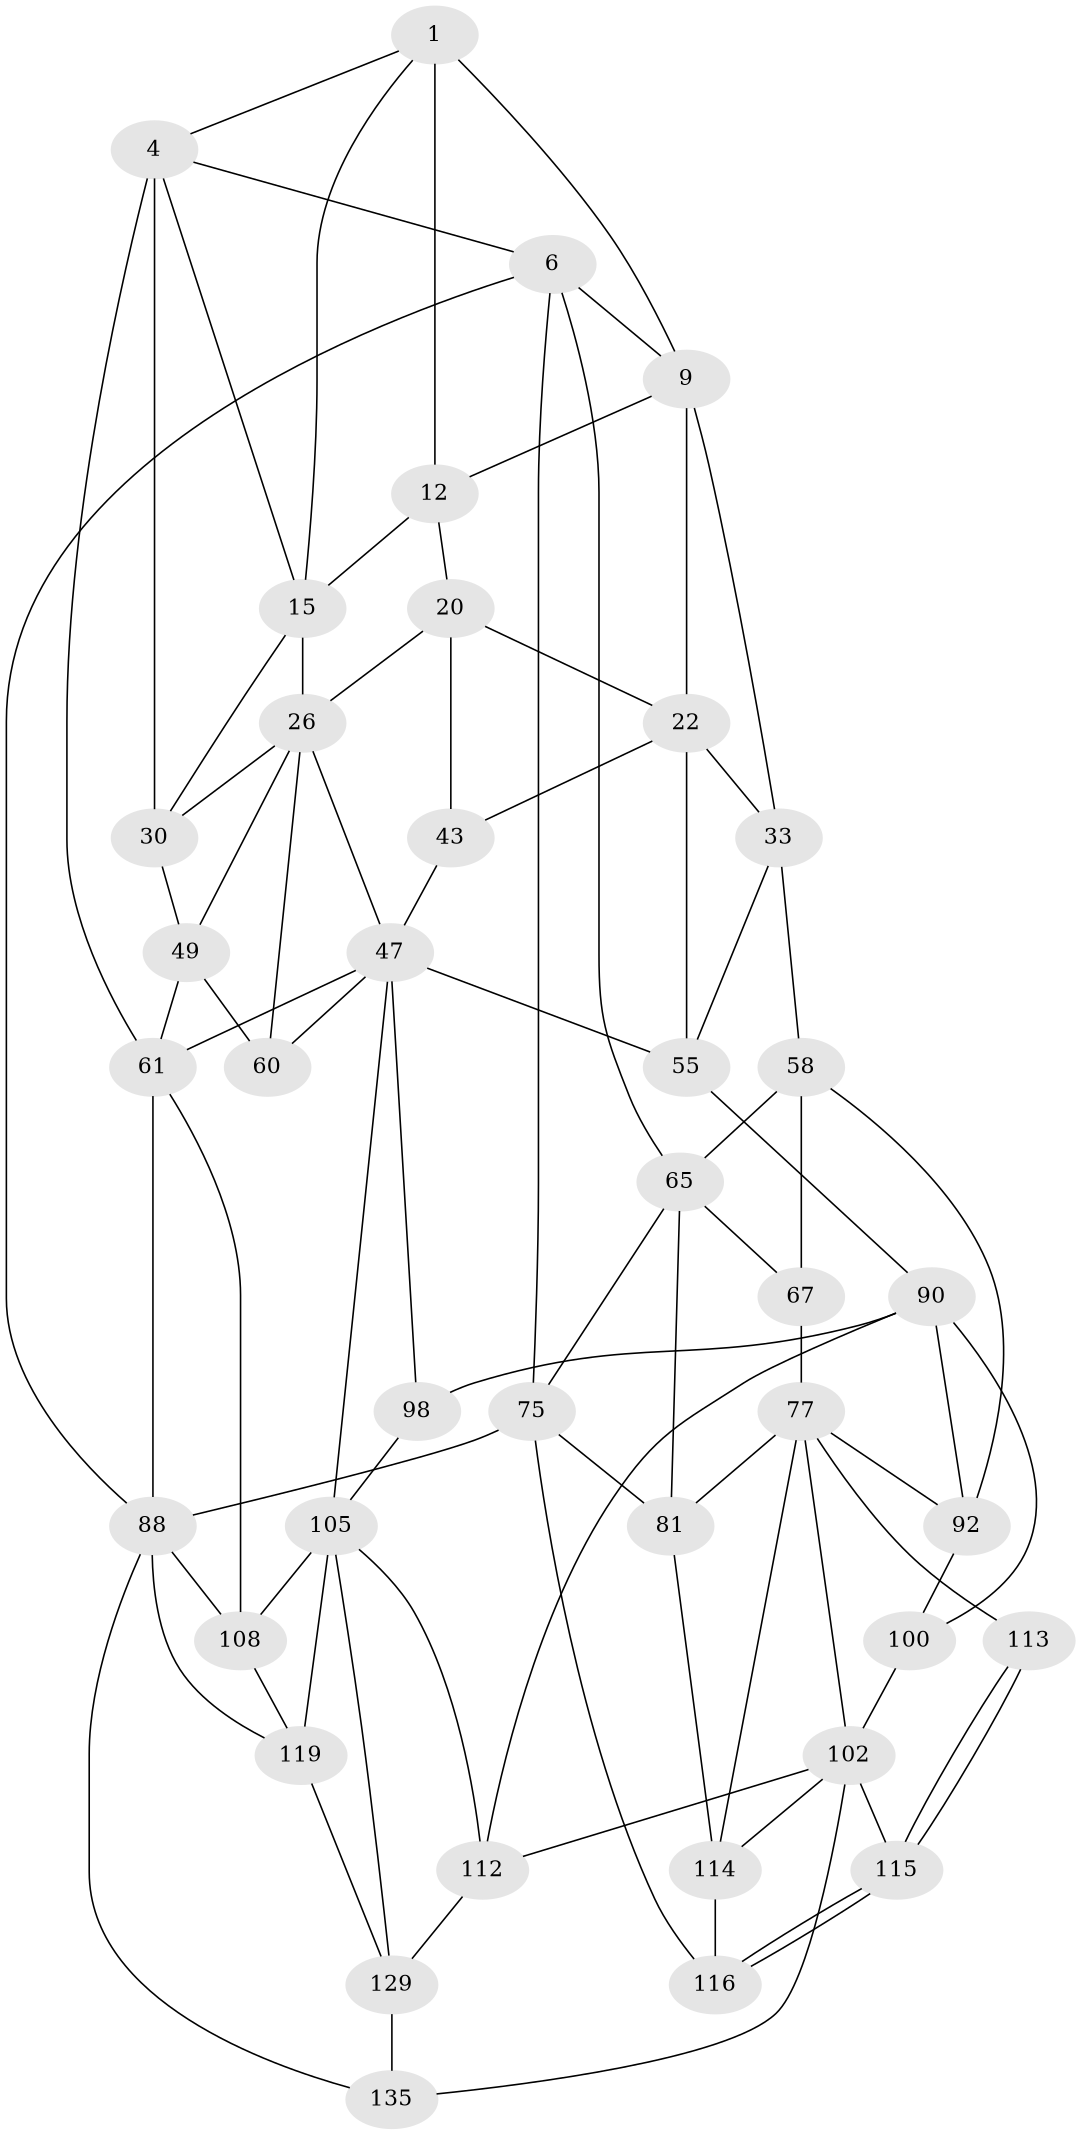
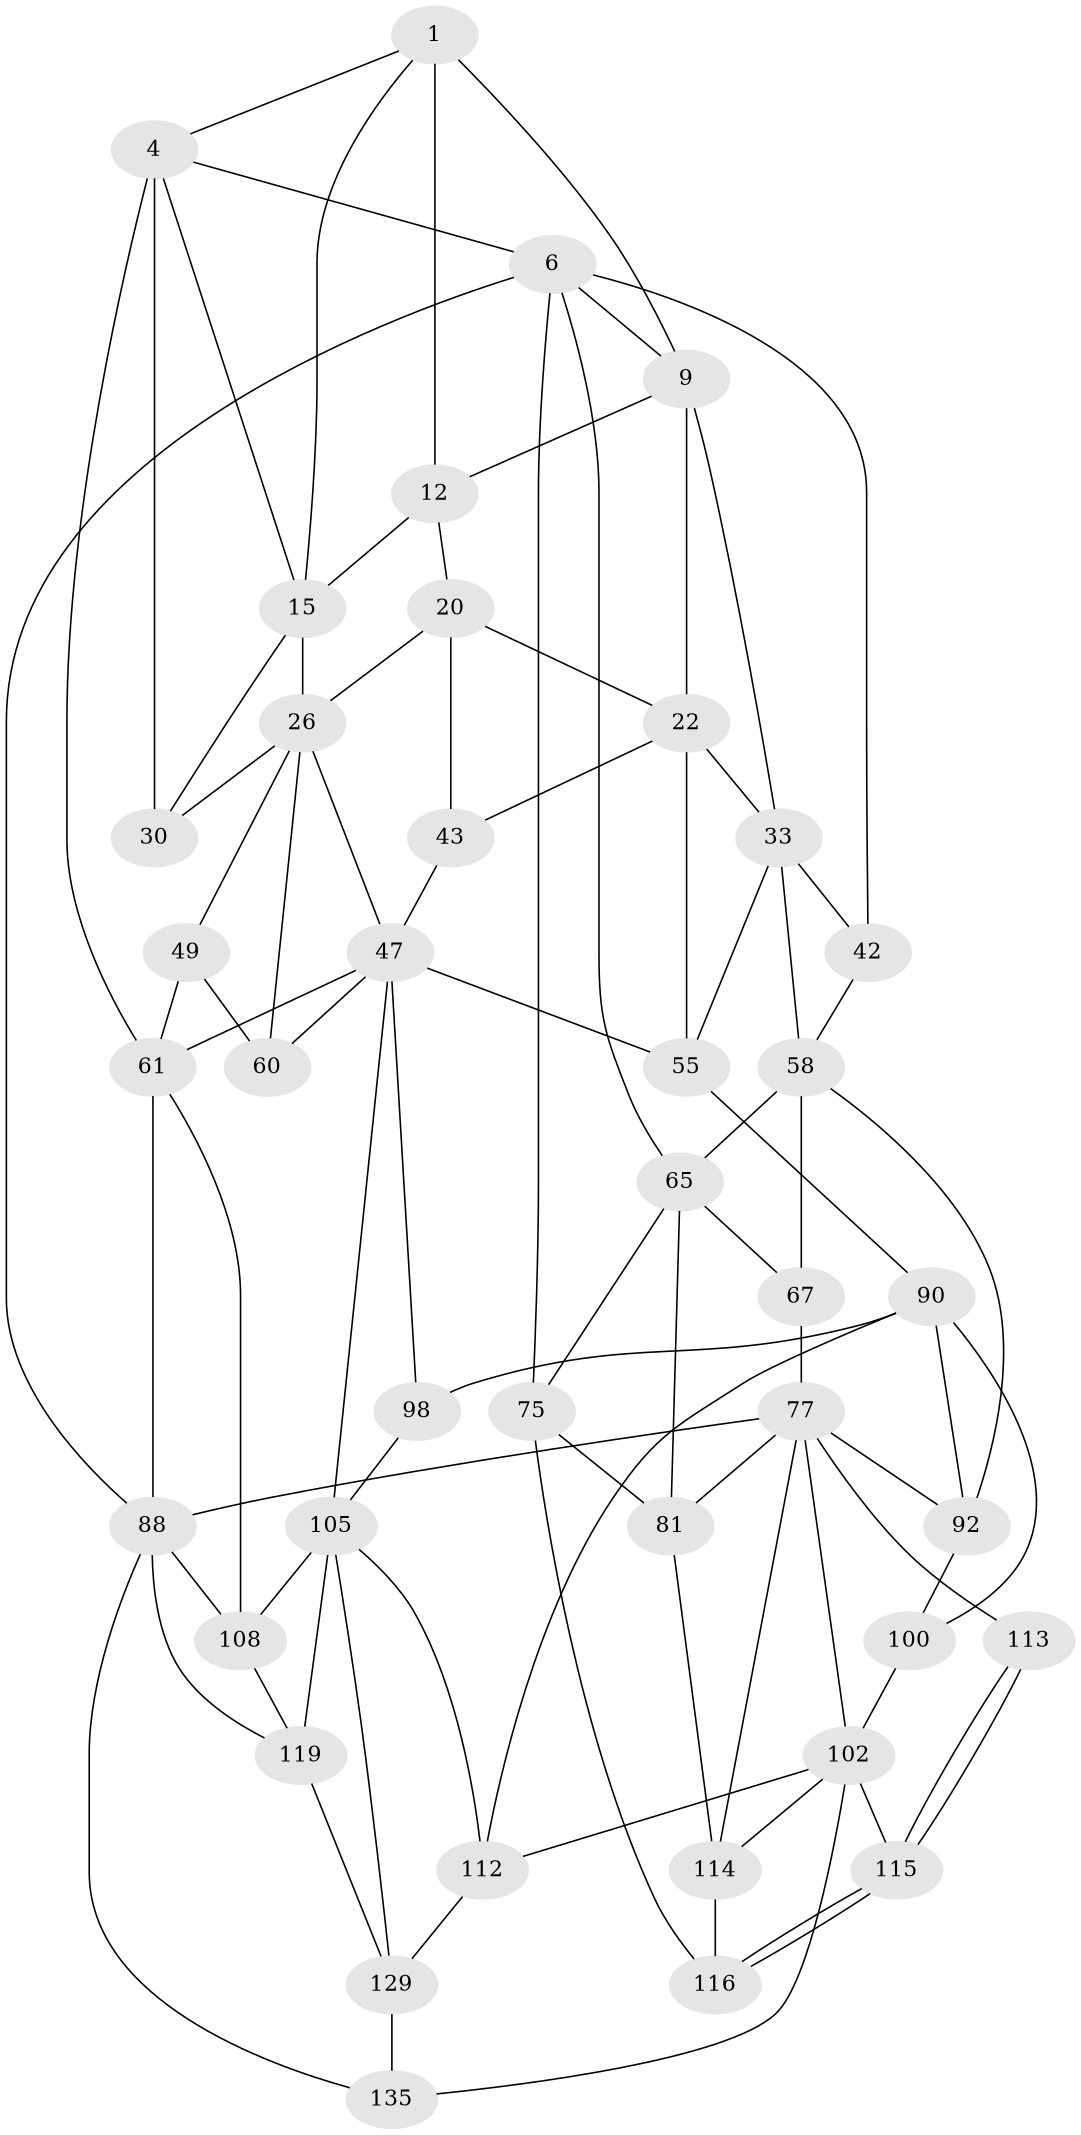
(170, 895) -> none
none -> (868, 953)
(347, 1477) -> (475, 1461)
